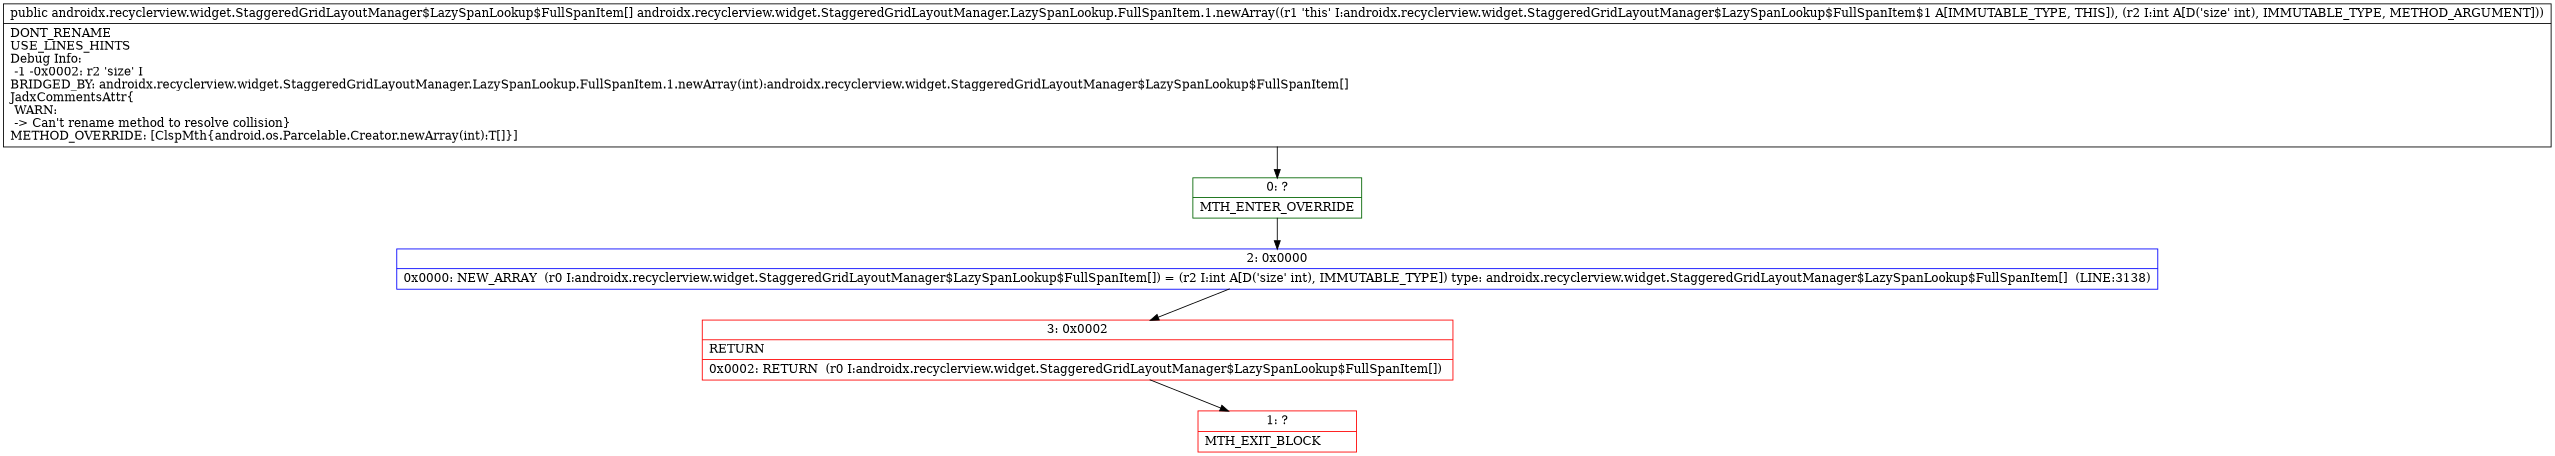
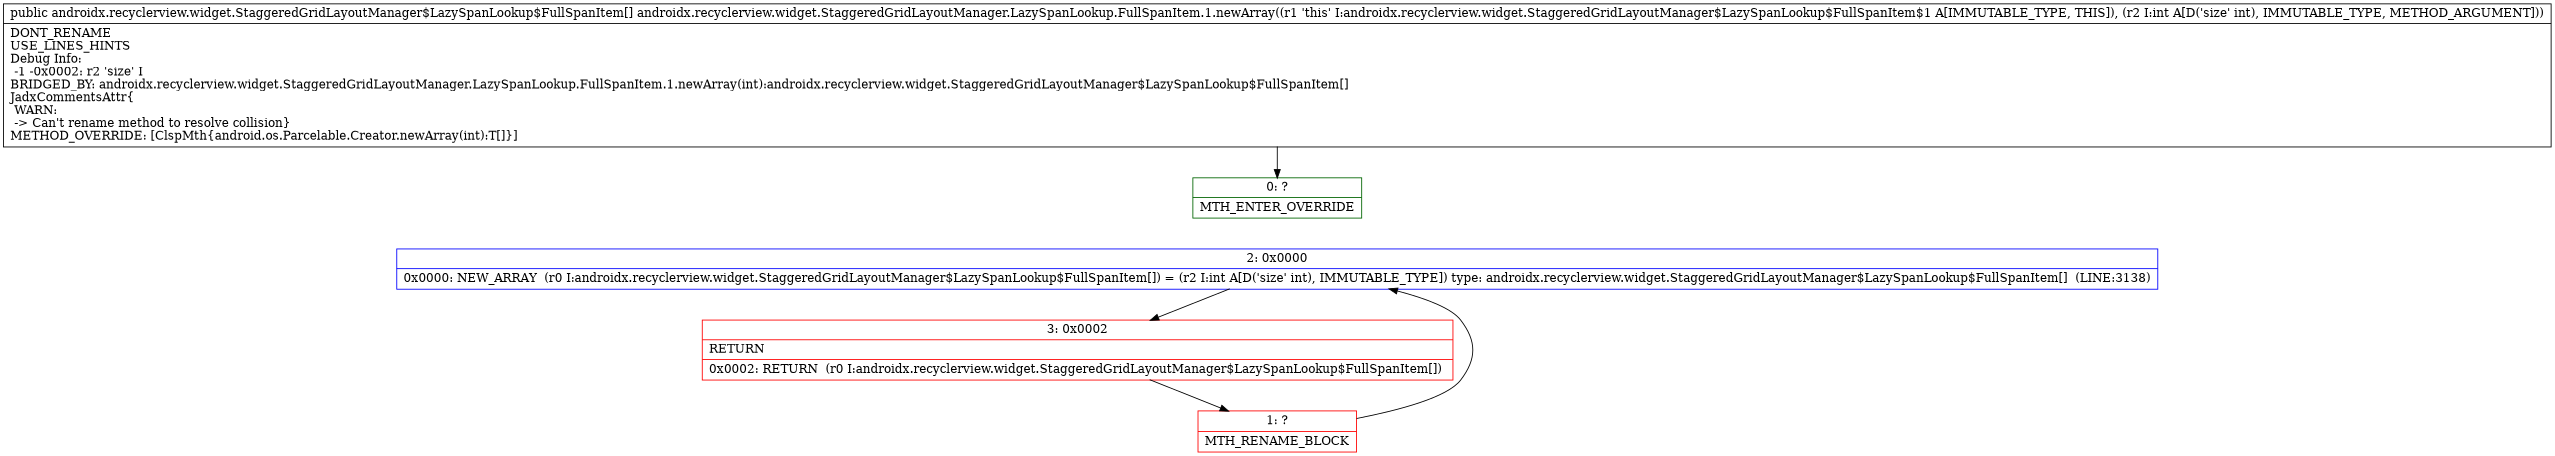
(1277, 229) -> (1467, 370)
(1263, 441) -> (1277, 441)
